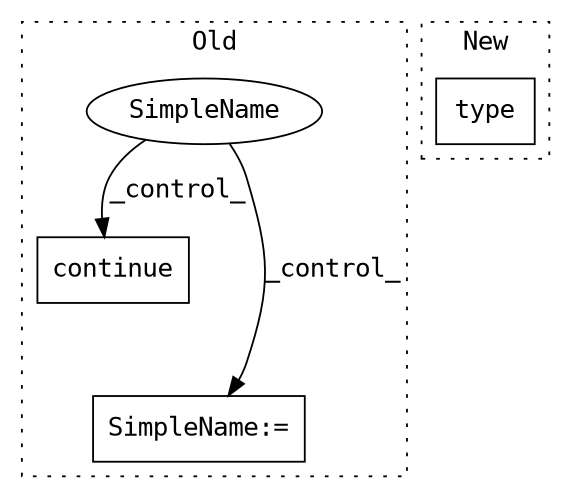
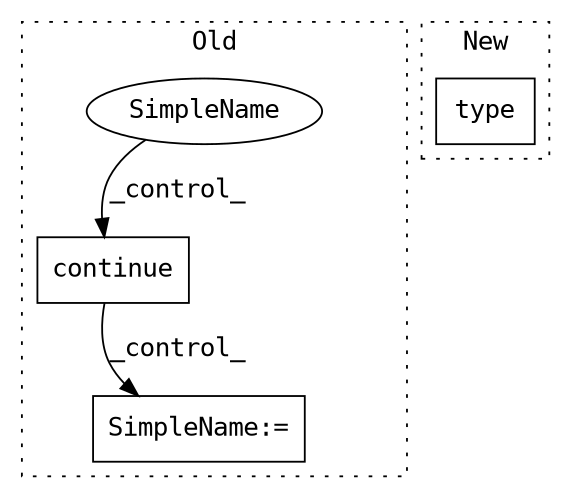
(264, 261) -> (104, 346)
